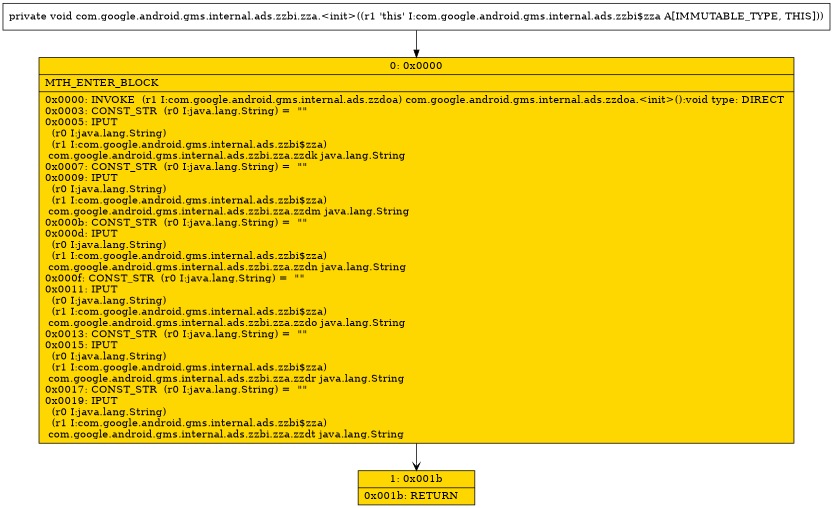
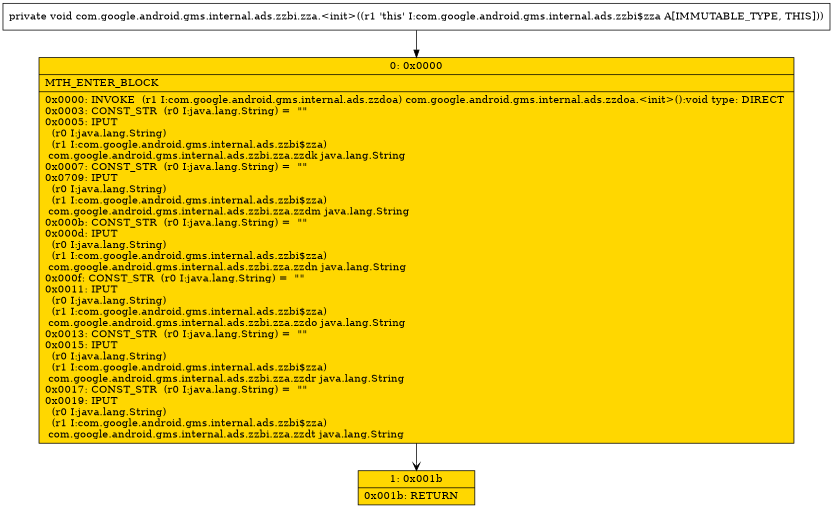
(85, 178) -> (85, 178)
